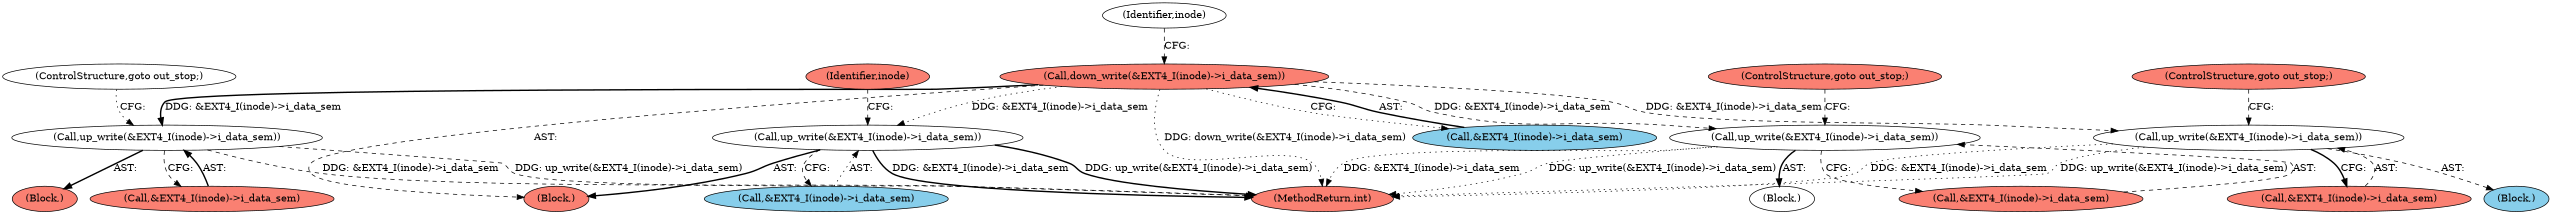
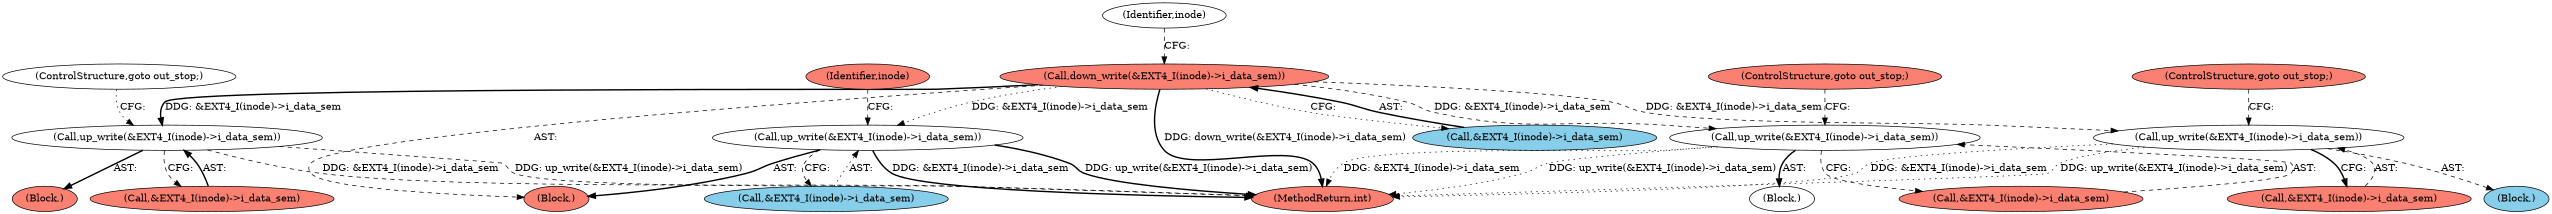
(1216, 159) -> (1216, 159)
